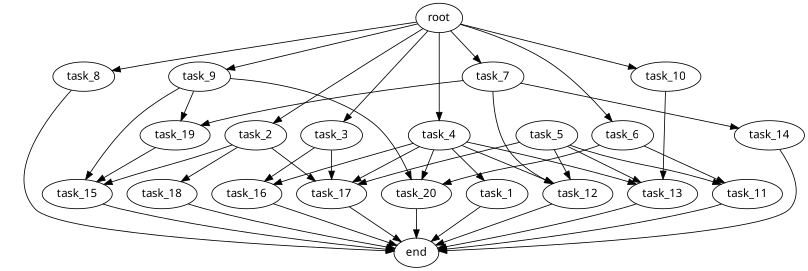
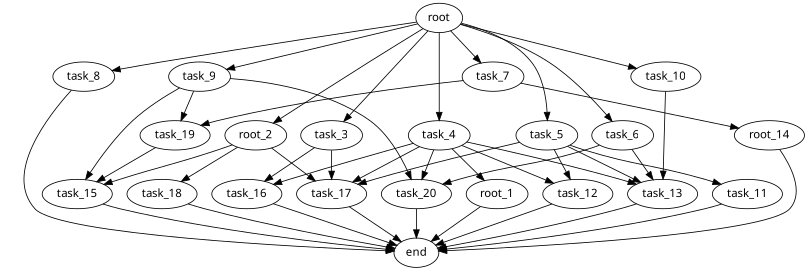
none -> (524, 54)
(256, 135) -> (256, 135)
(769, 135) -> (769, 135)
(503, 139) -> none
(681, 163) -> (638, 159)
(497, 194) -> (497, 194)
